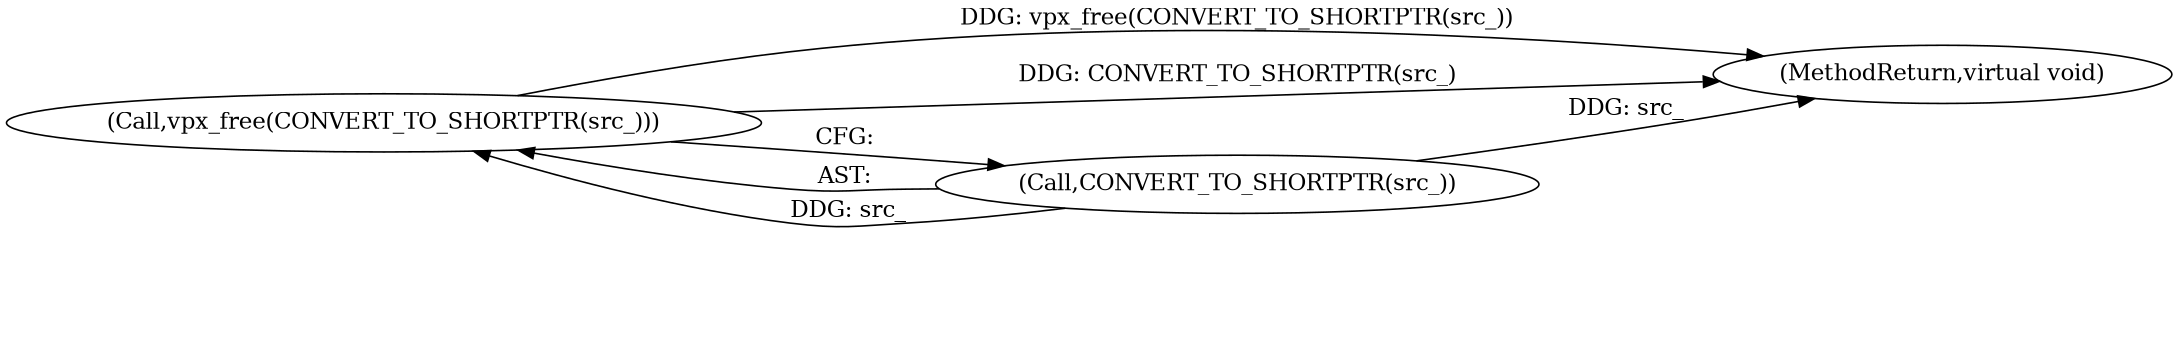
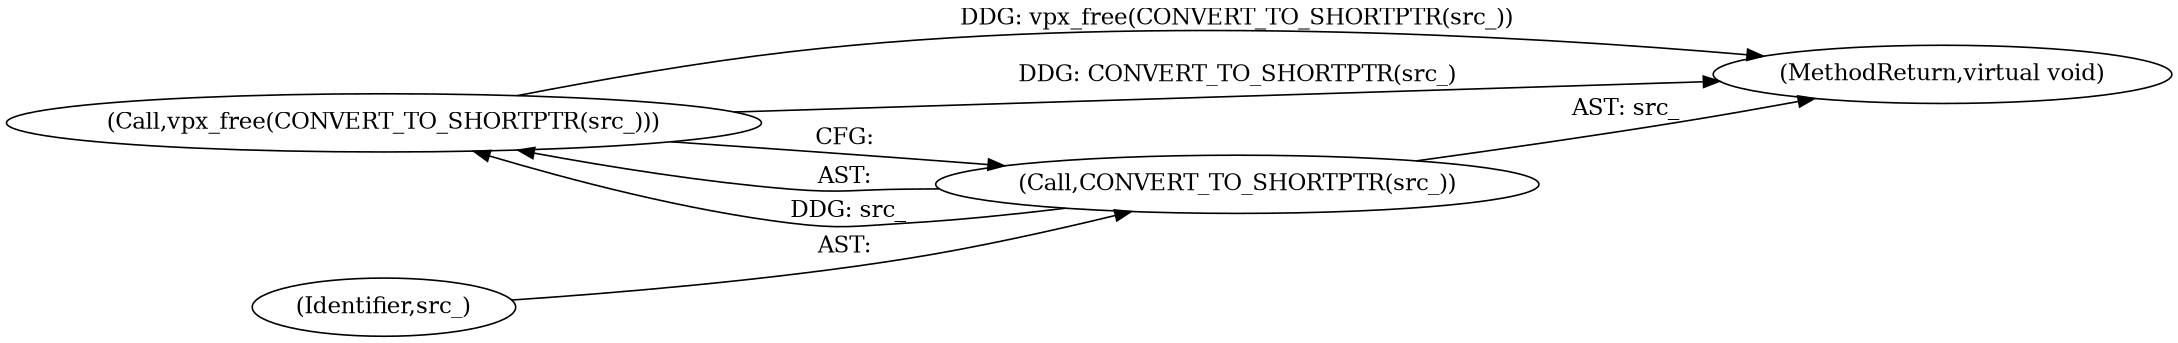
(1626, 109) -> (1626, 109)
none -> (384, 307)
